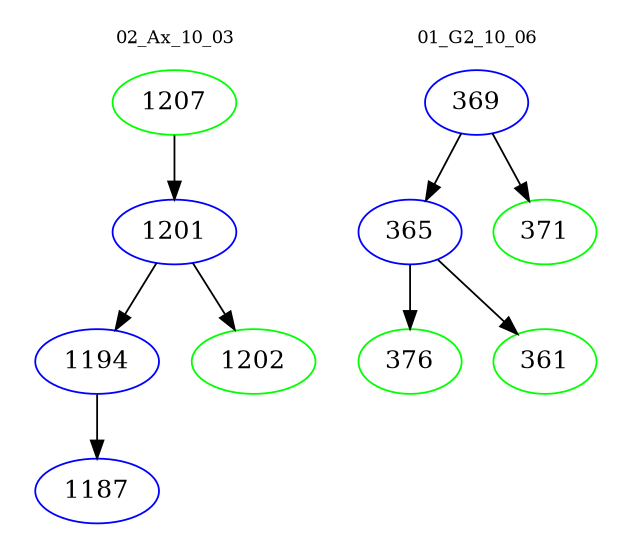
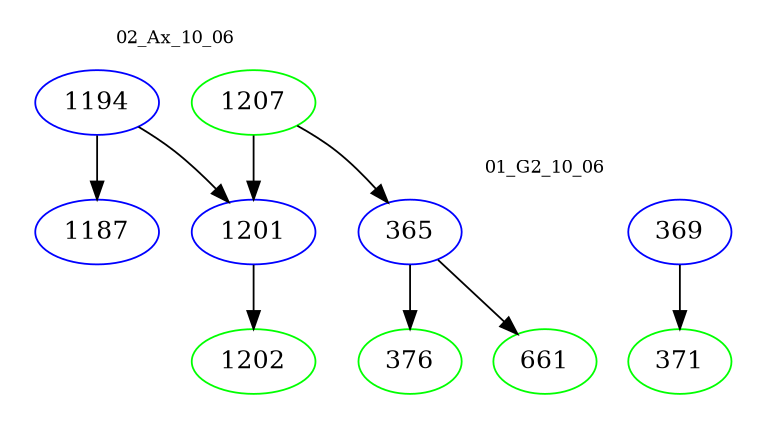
(175, 39) -> (175, 39)
(448, 159) -> (355, 167)
(141, 289) -> (179, 155)
(545, 362) -> (545, 362)
